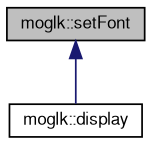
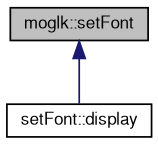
(76, 121) -> (79, 121)
